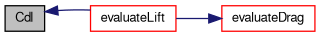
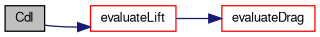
(74, 10) -> (61, 27)
